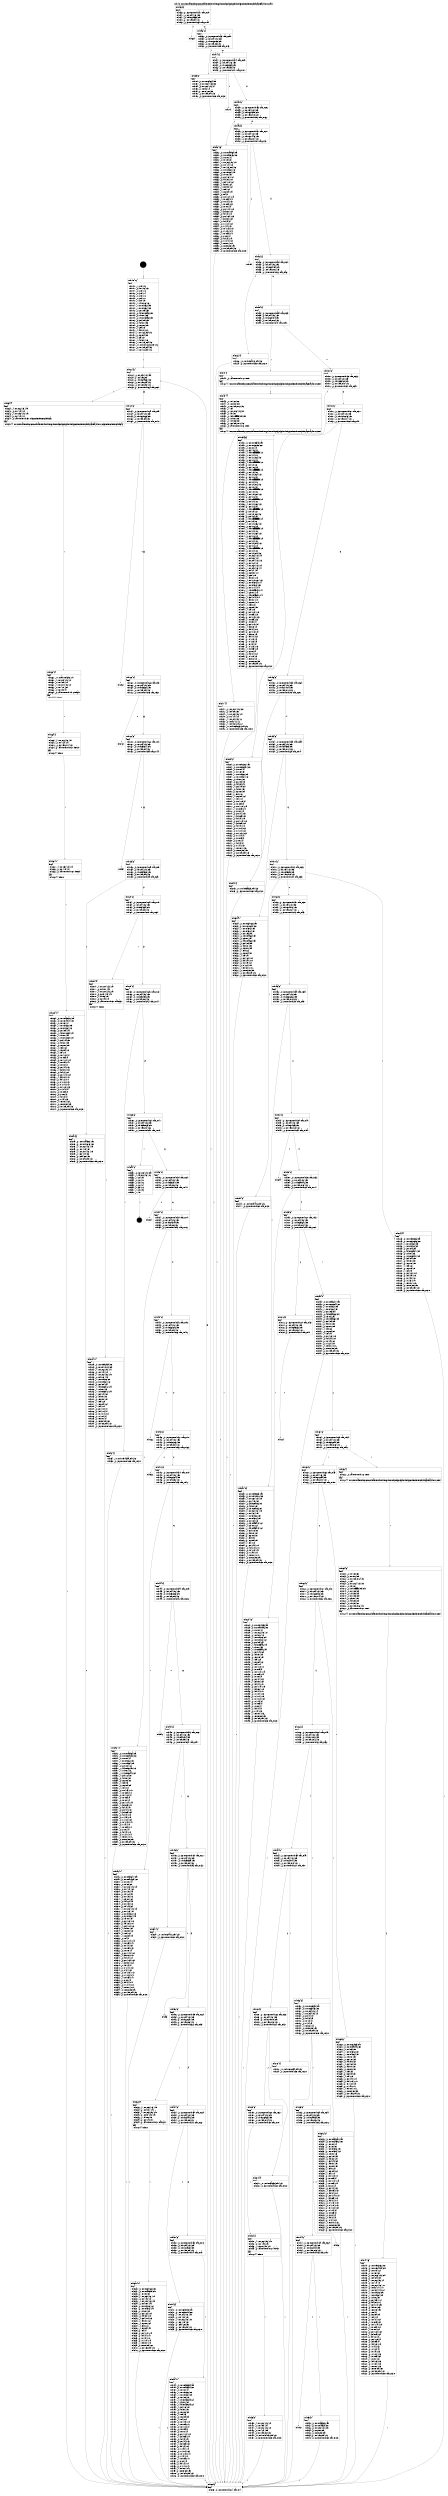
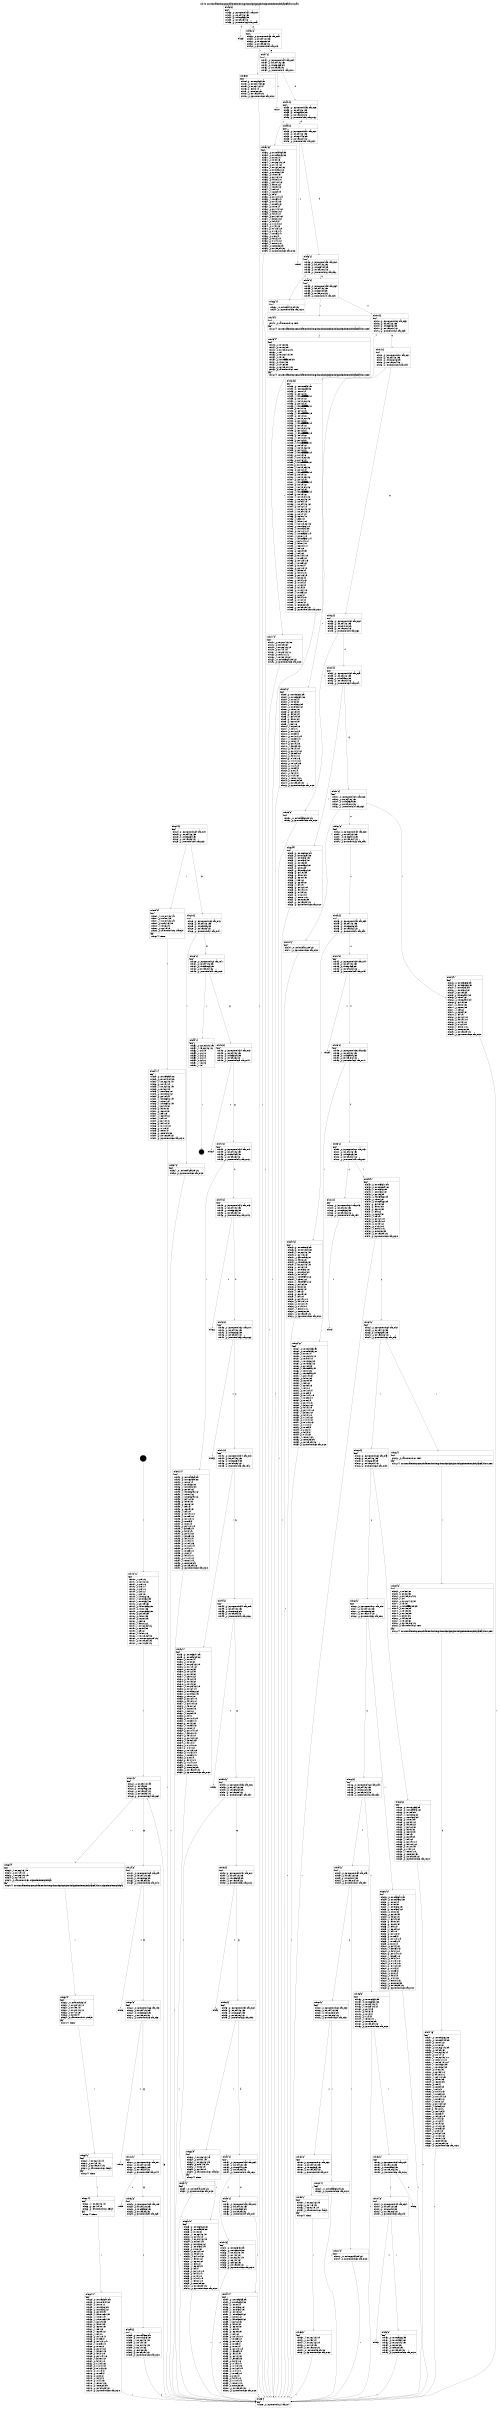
(143, 887) -> none
